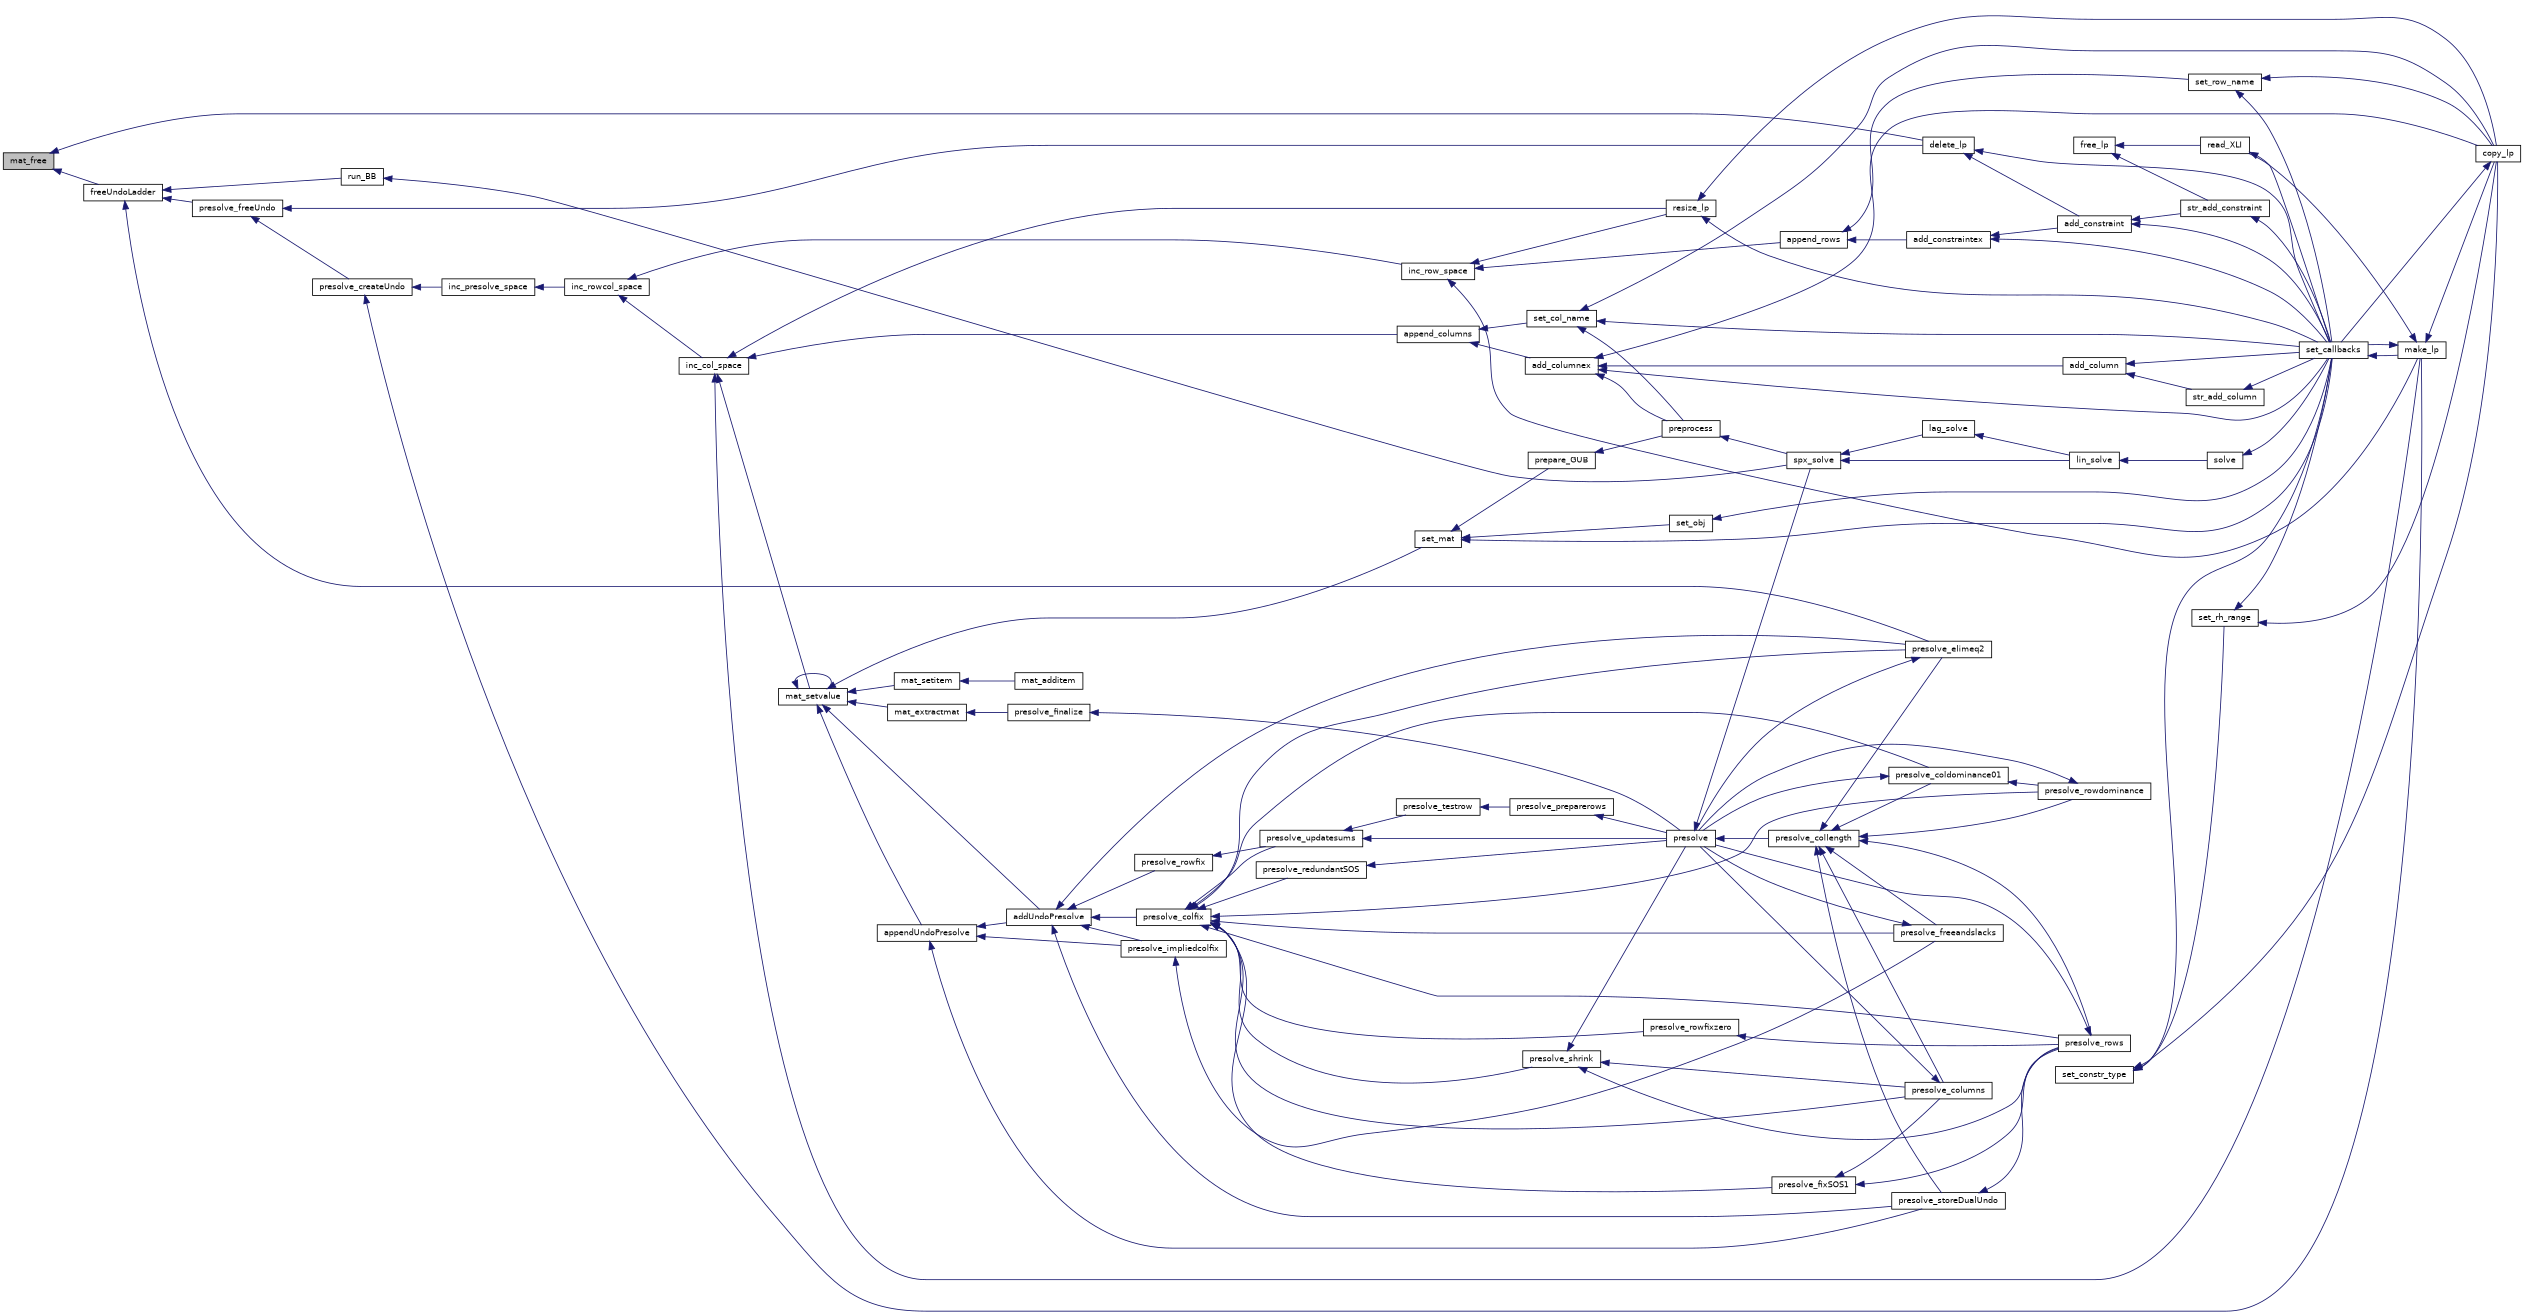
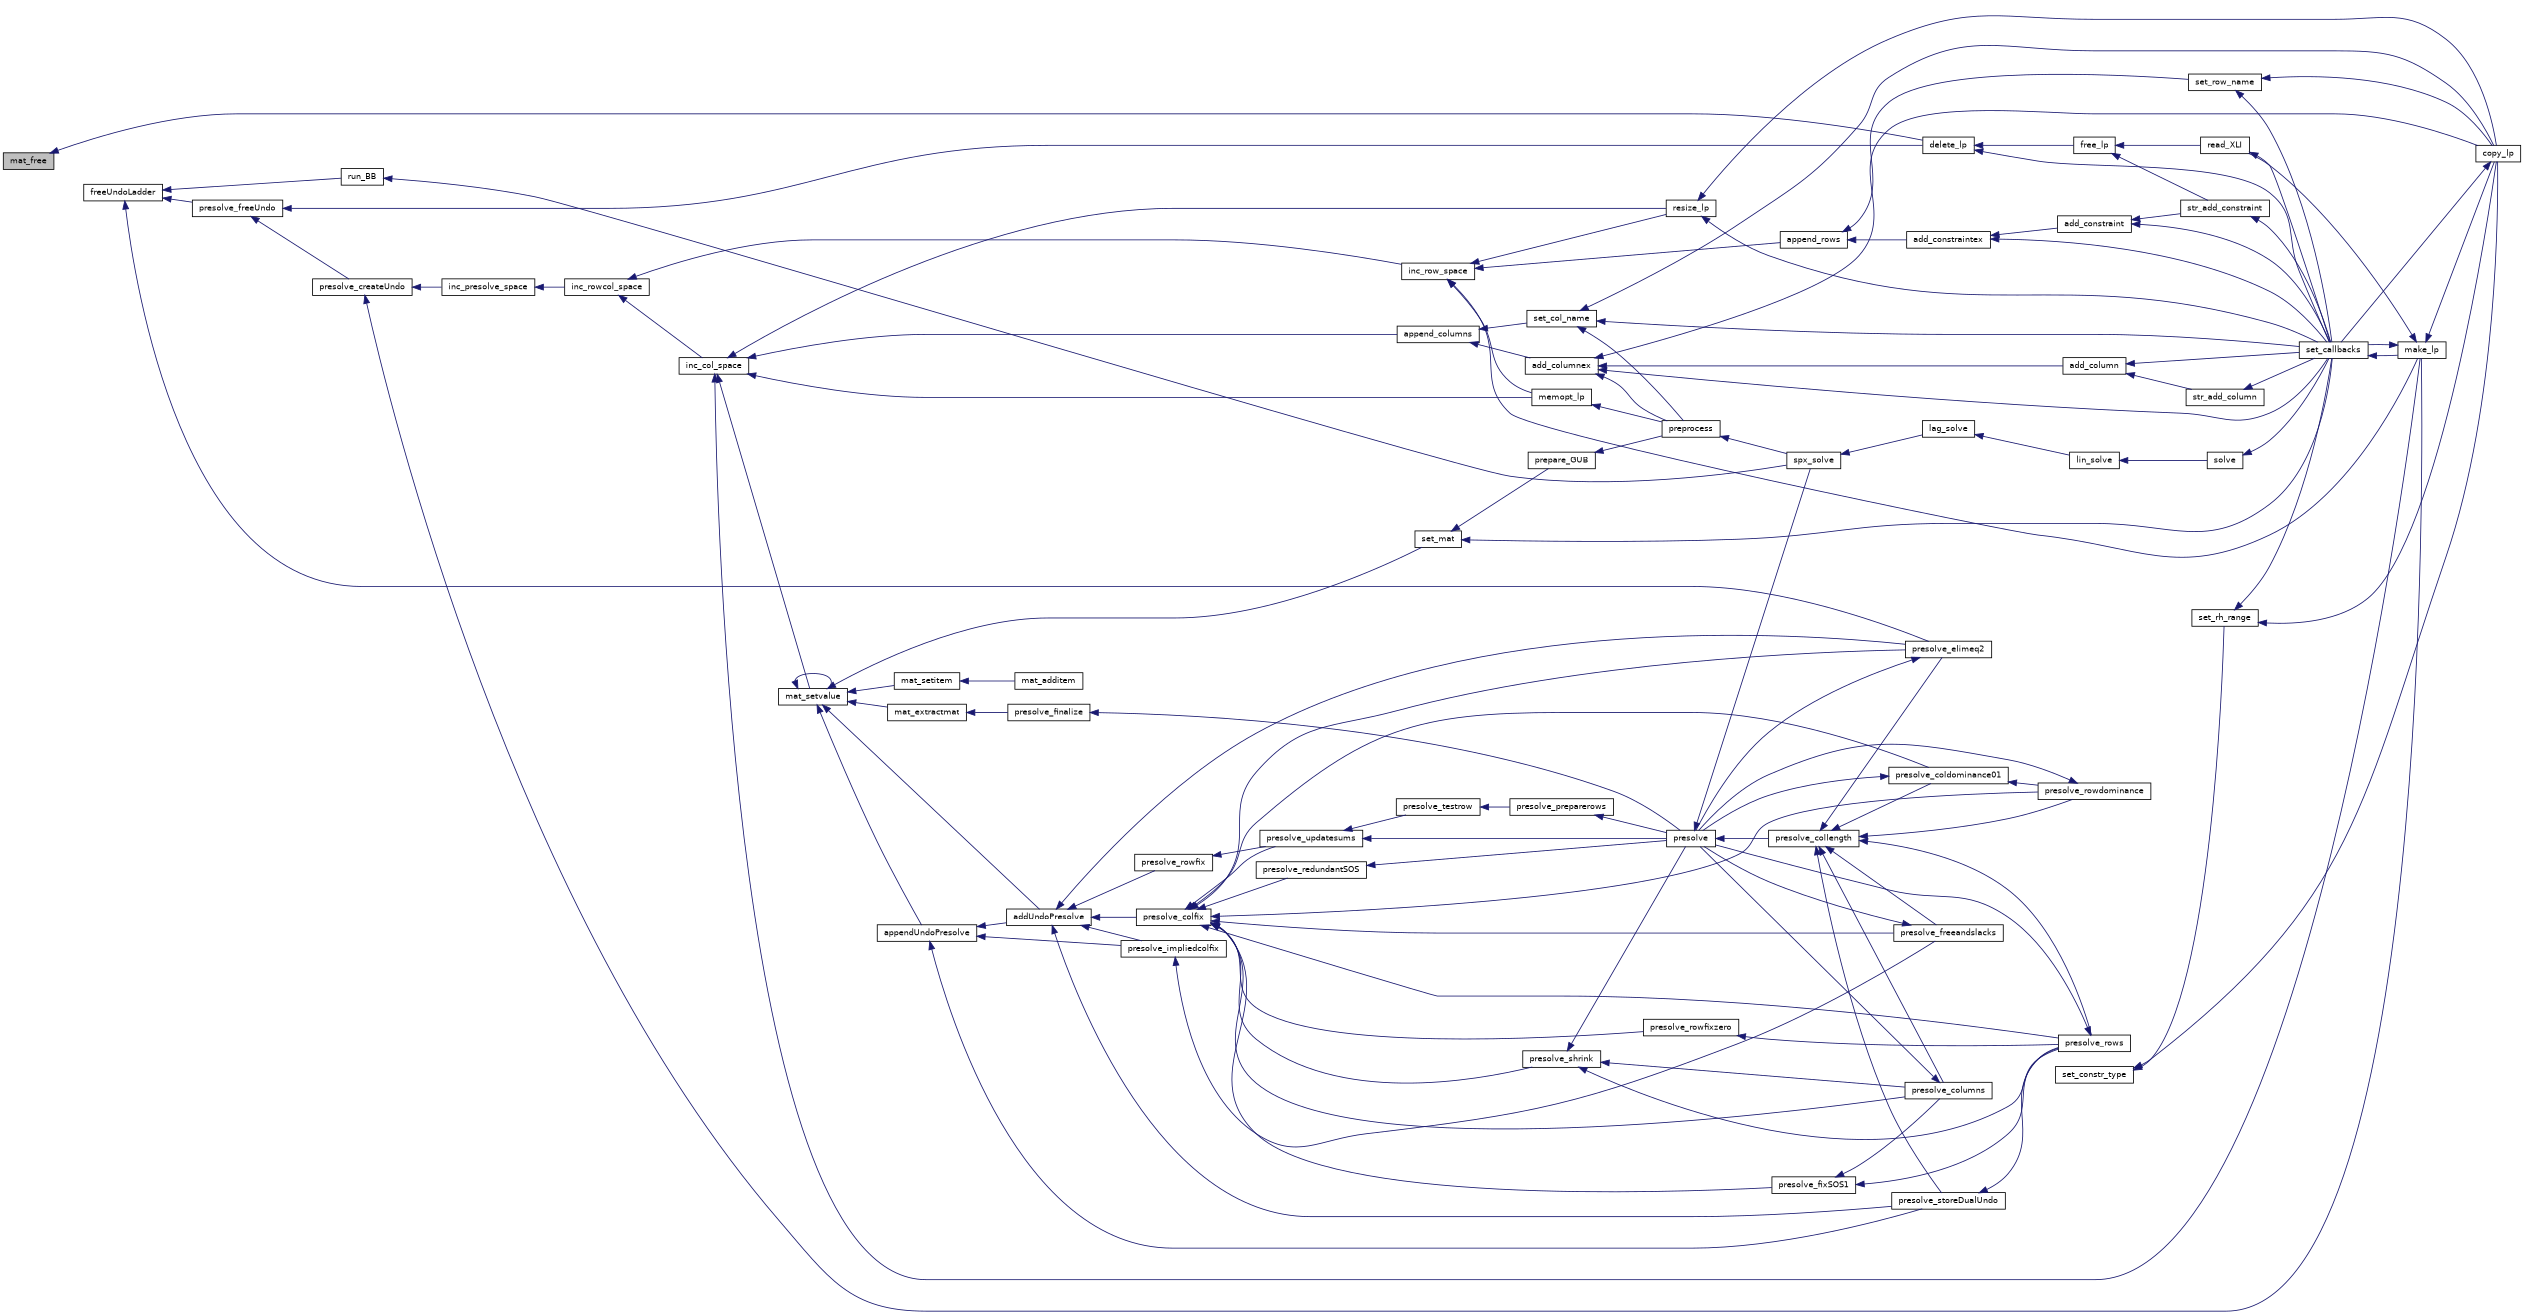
(80, 178) -> none
(2025, 187) -> (2028, 145)
none -> (1562, 397)
(1959, 460) -> none
(1691, 523) -> none
(2166, 687) -> none
